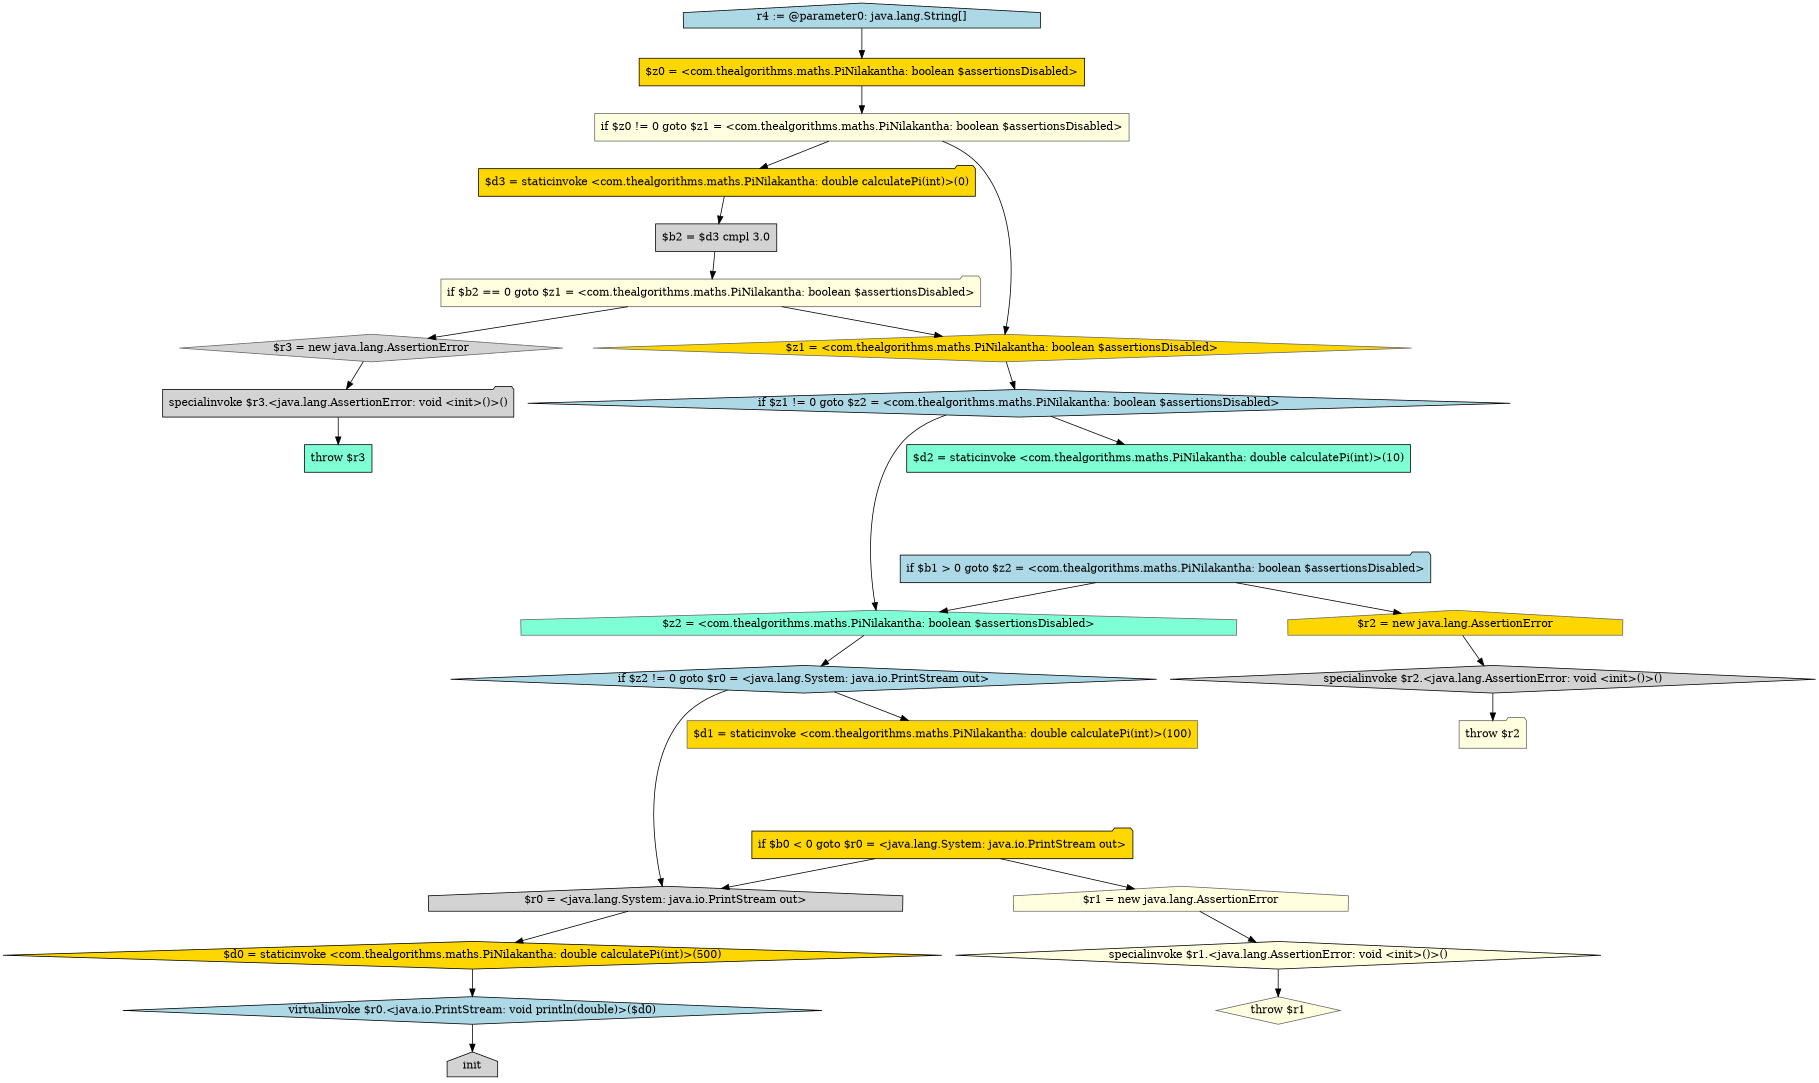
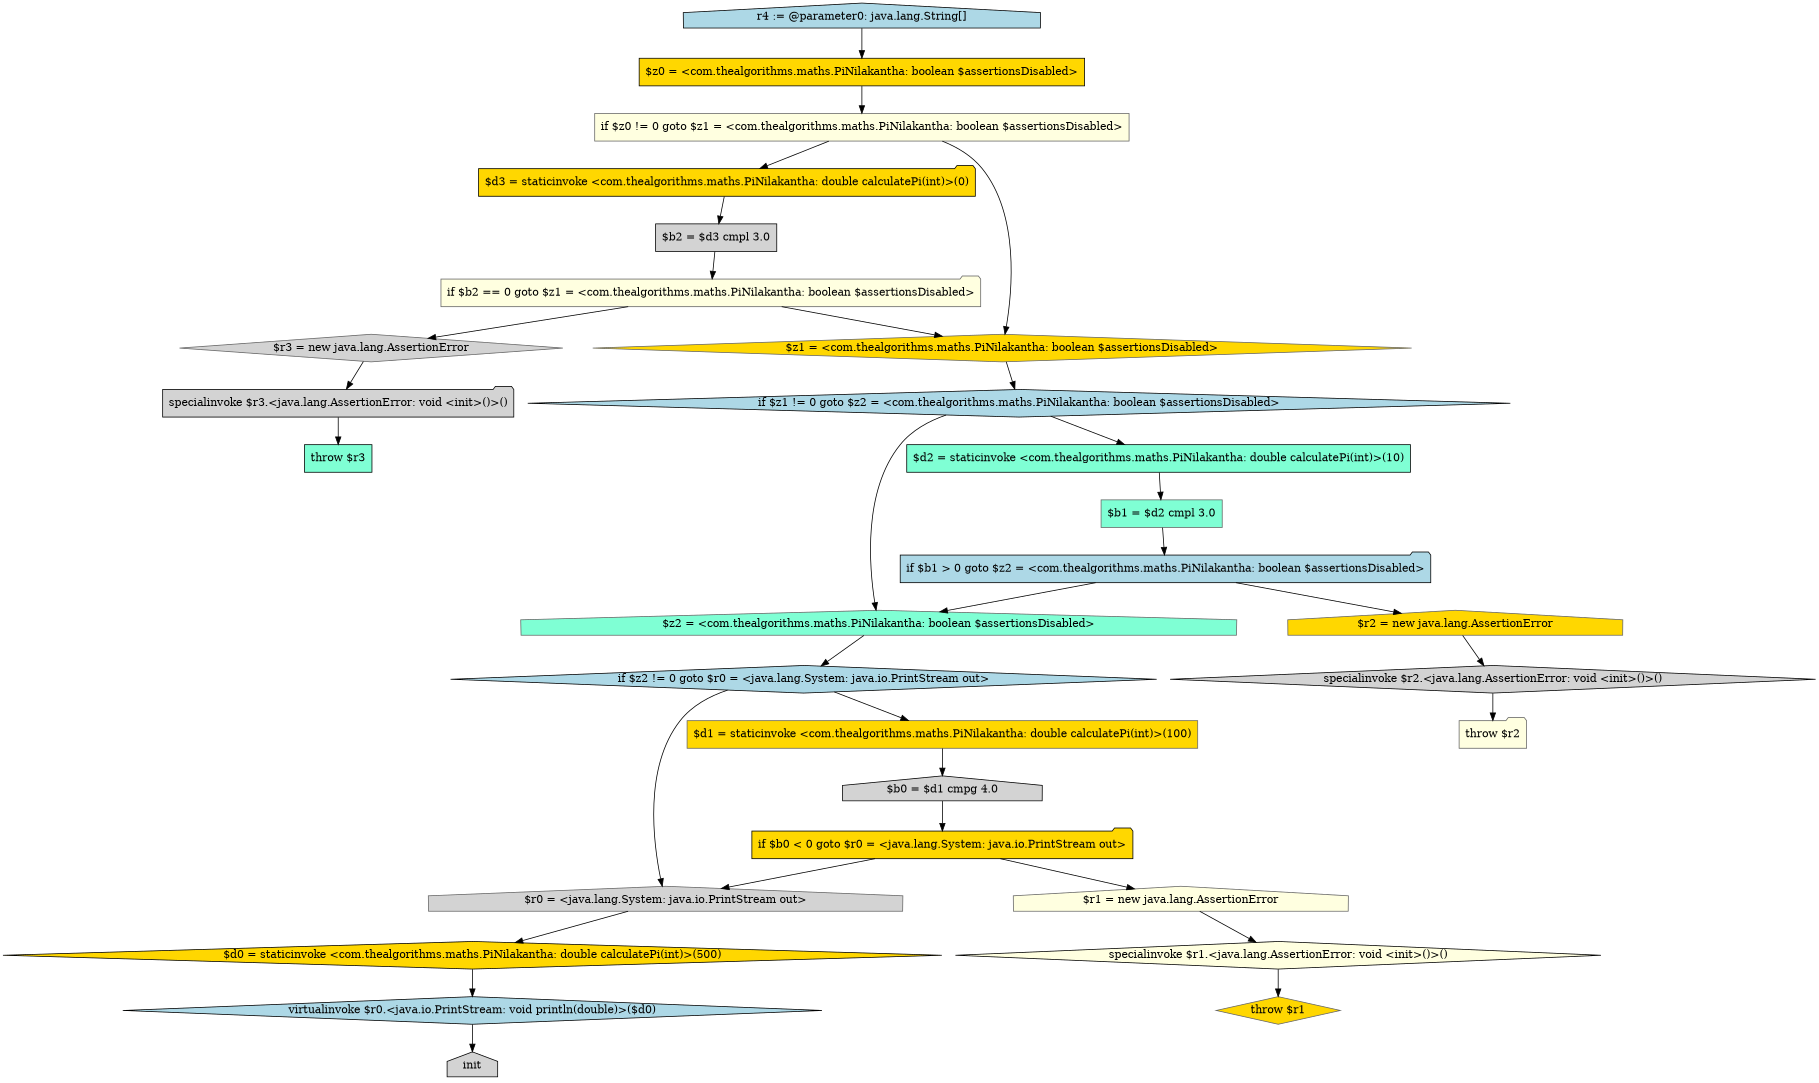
none -> (1162, 514)
none -> (942, 790)
(666, 900) -> (666, 900)
(1278, 1010) -> (1278, 1010)
